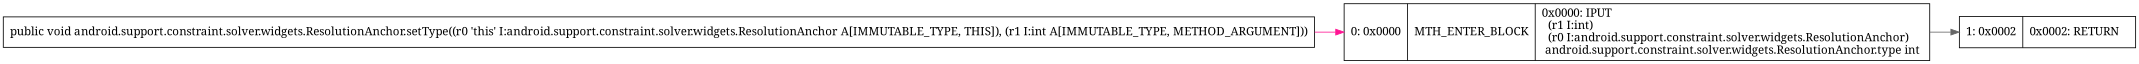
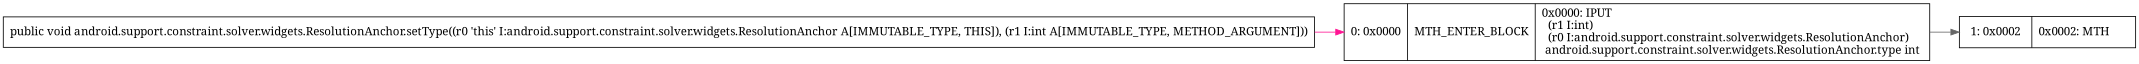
(2079, 32) -> (2079, 32)
